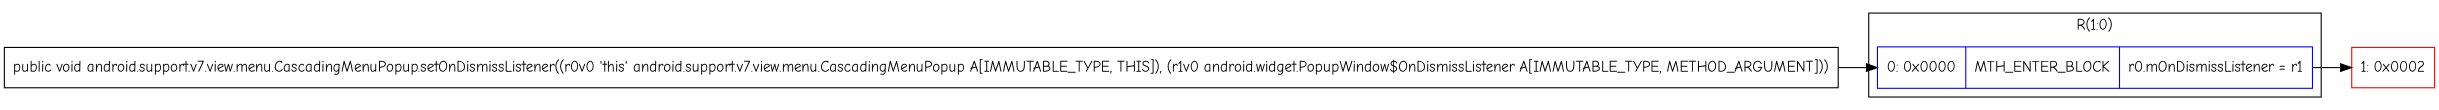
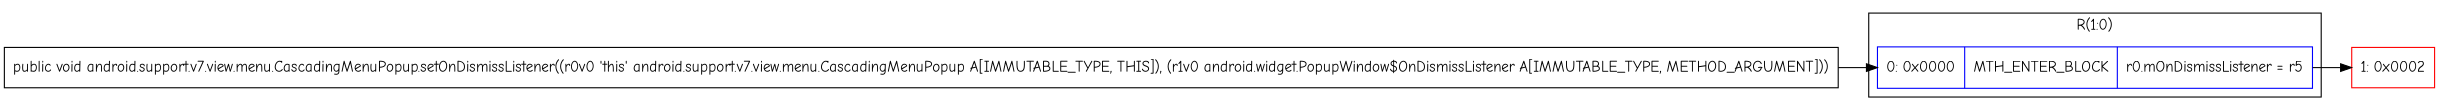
(2215, 67) -> (2215, 67)
